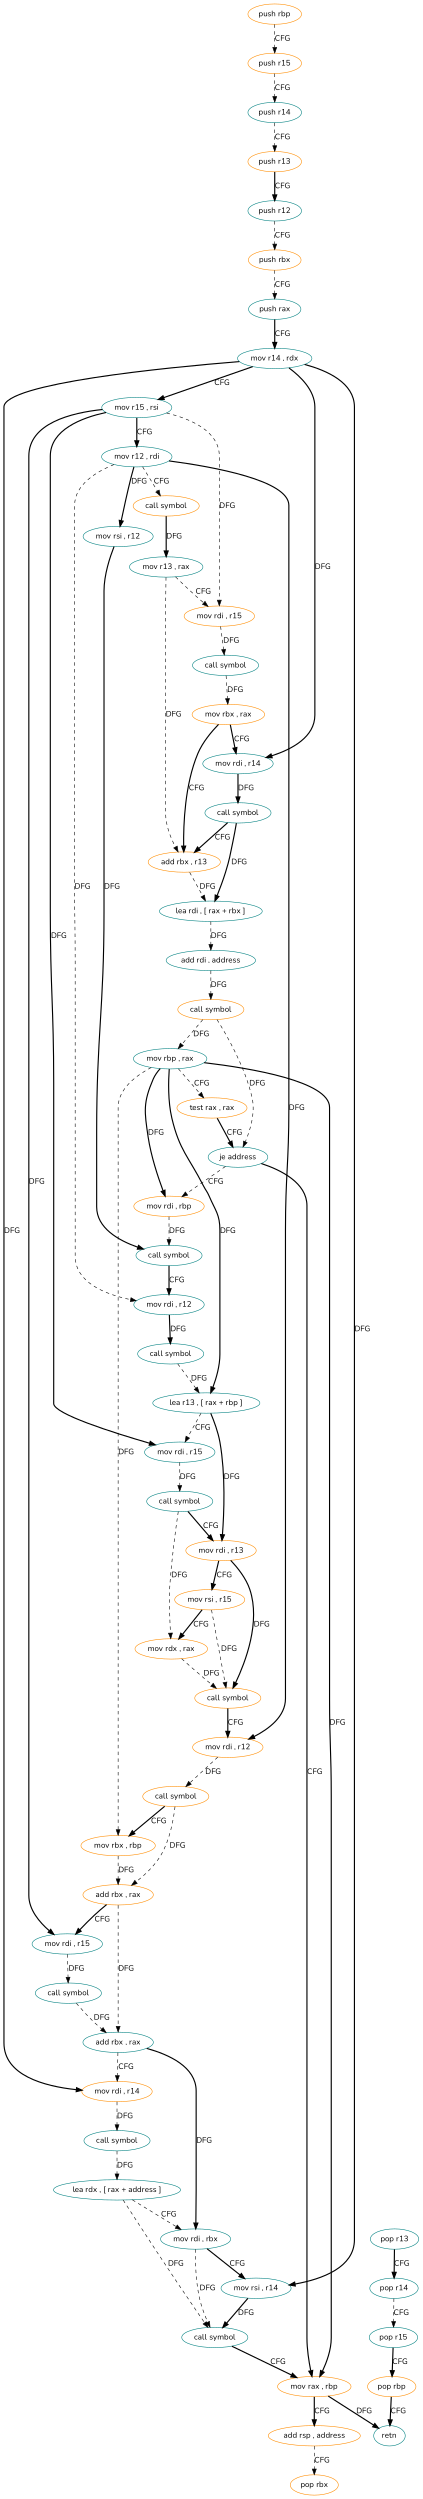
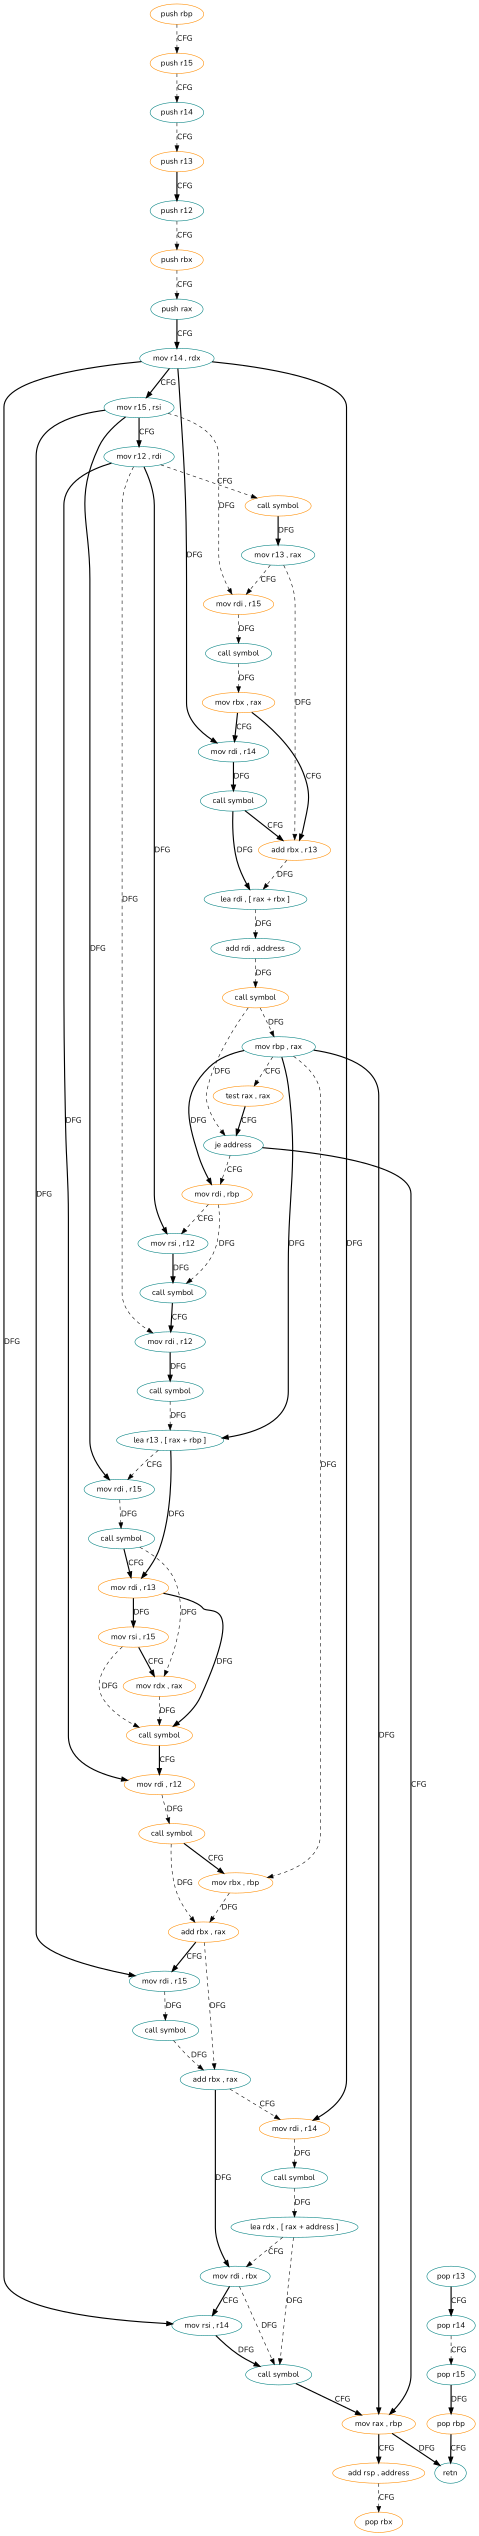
none -> (197, 1217)
(224, 1575) -> (142, 1612)
(400, 2362) -> (459, 2399)
